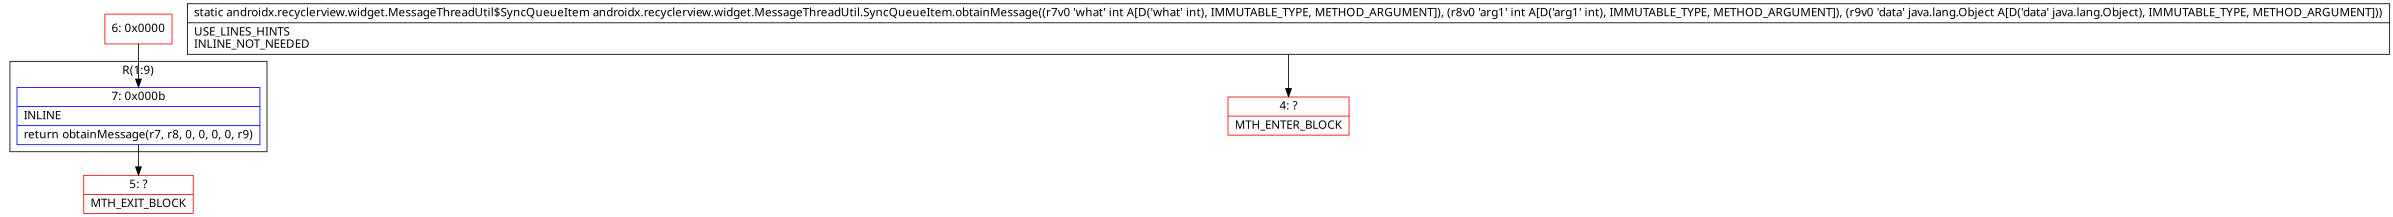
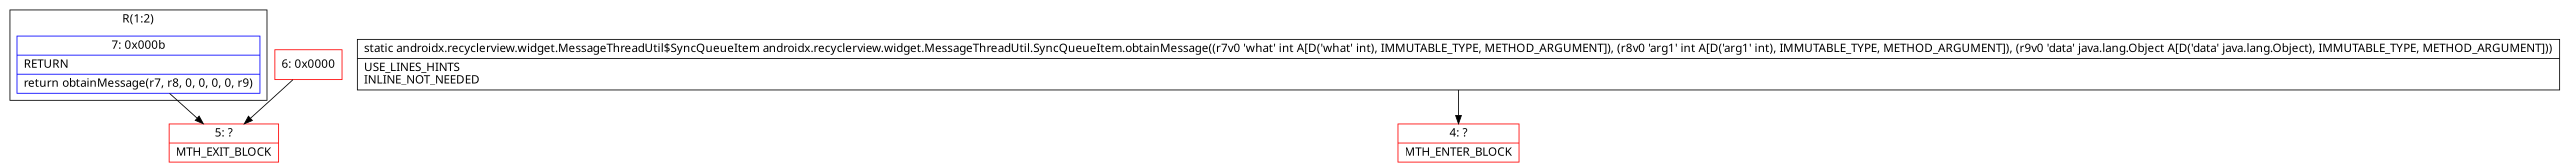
(138, 56) -> (273, 98)
(138, 71) -> (138, 19)
(43, 116) -> (46, 64)
